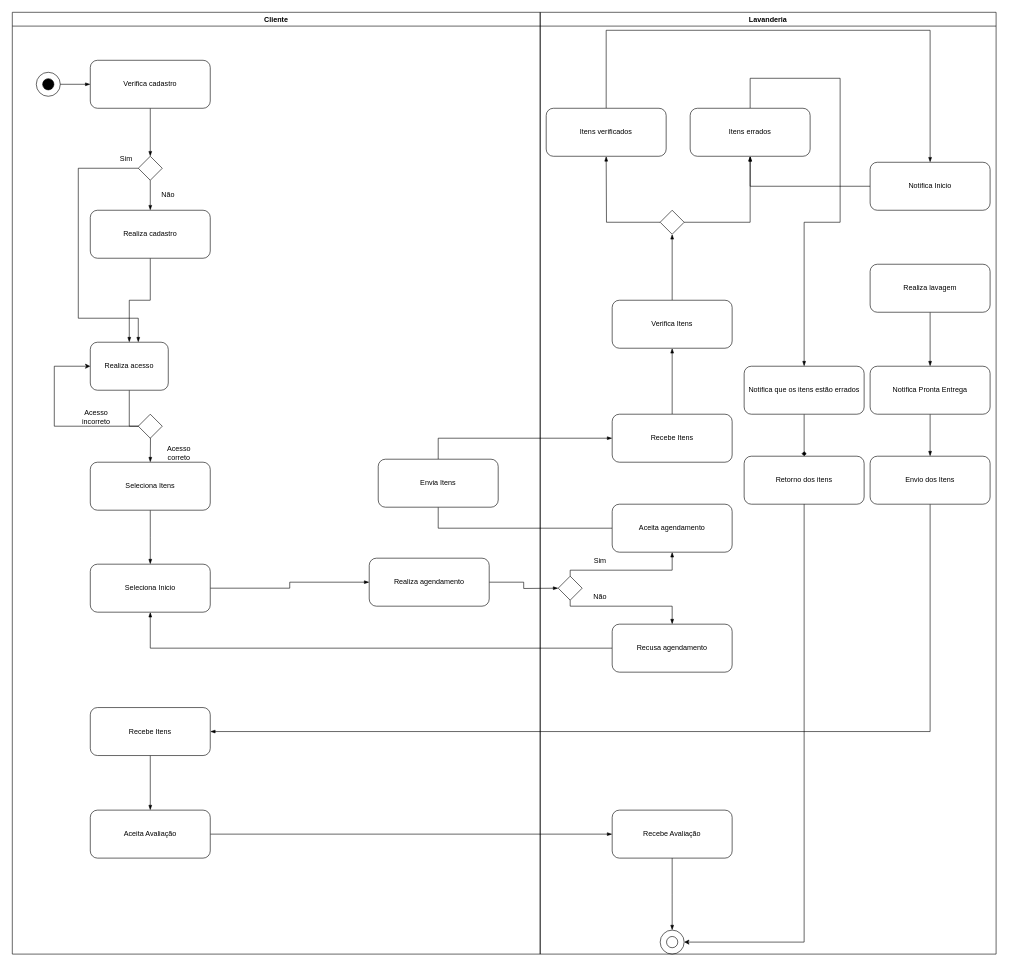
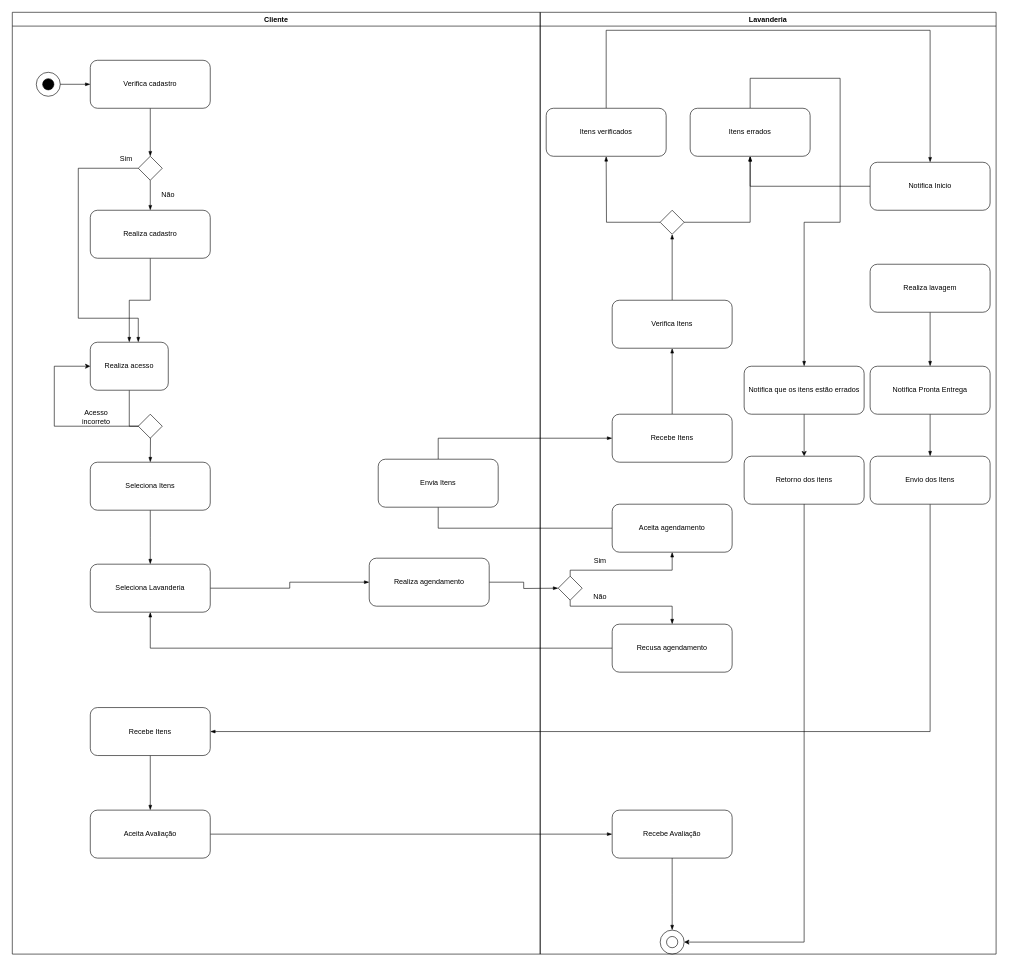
(804, 450) -> (804, 450)
(179, 453) -> none
(150, 588) -> (150, 588)
